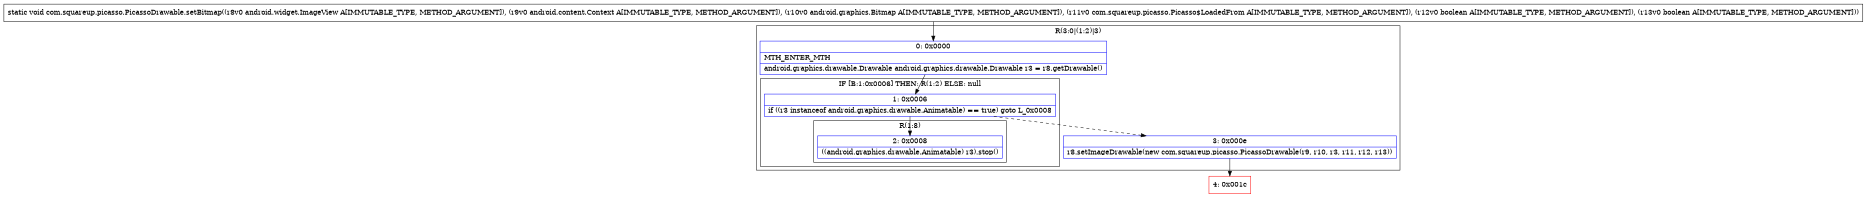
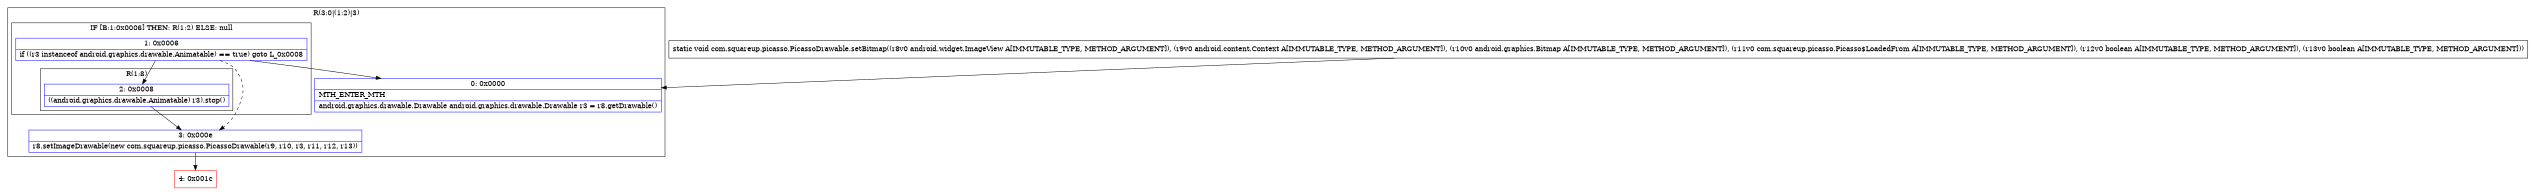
(921, 82) -> (316, 69)
none -> (165, 118)
